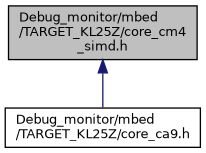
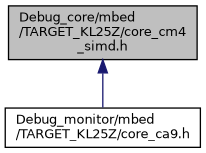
(103, 33) -> (103, 33)
